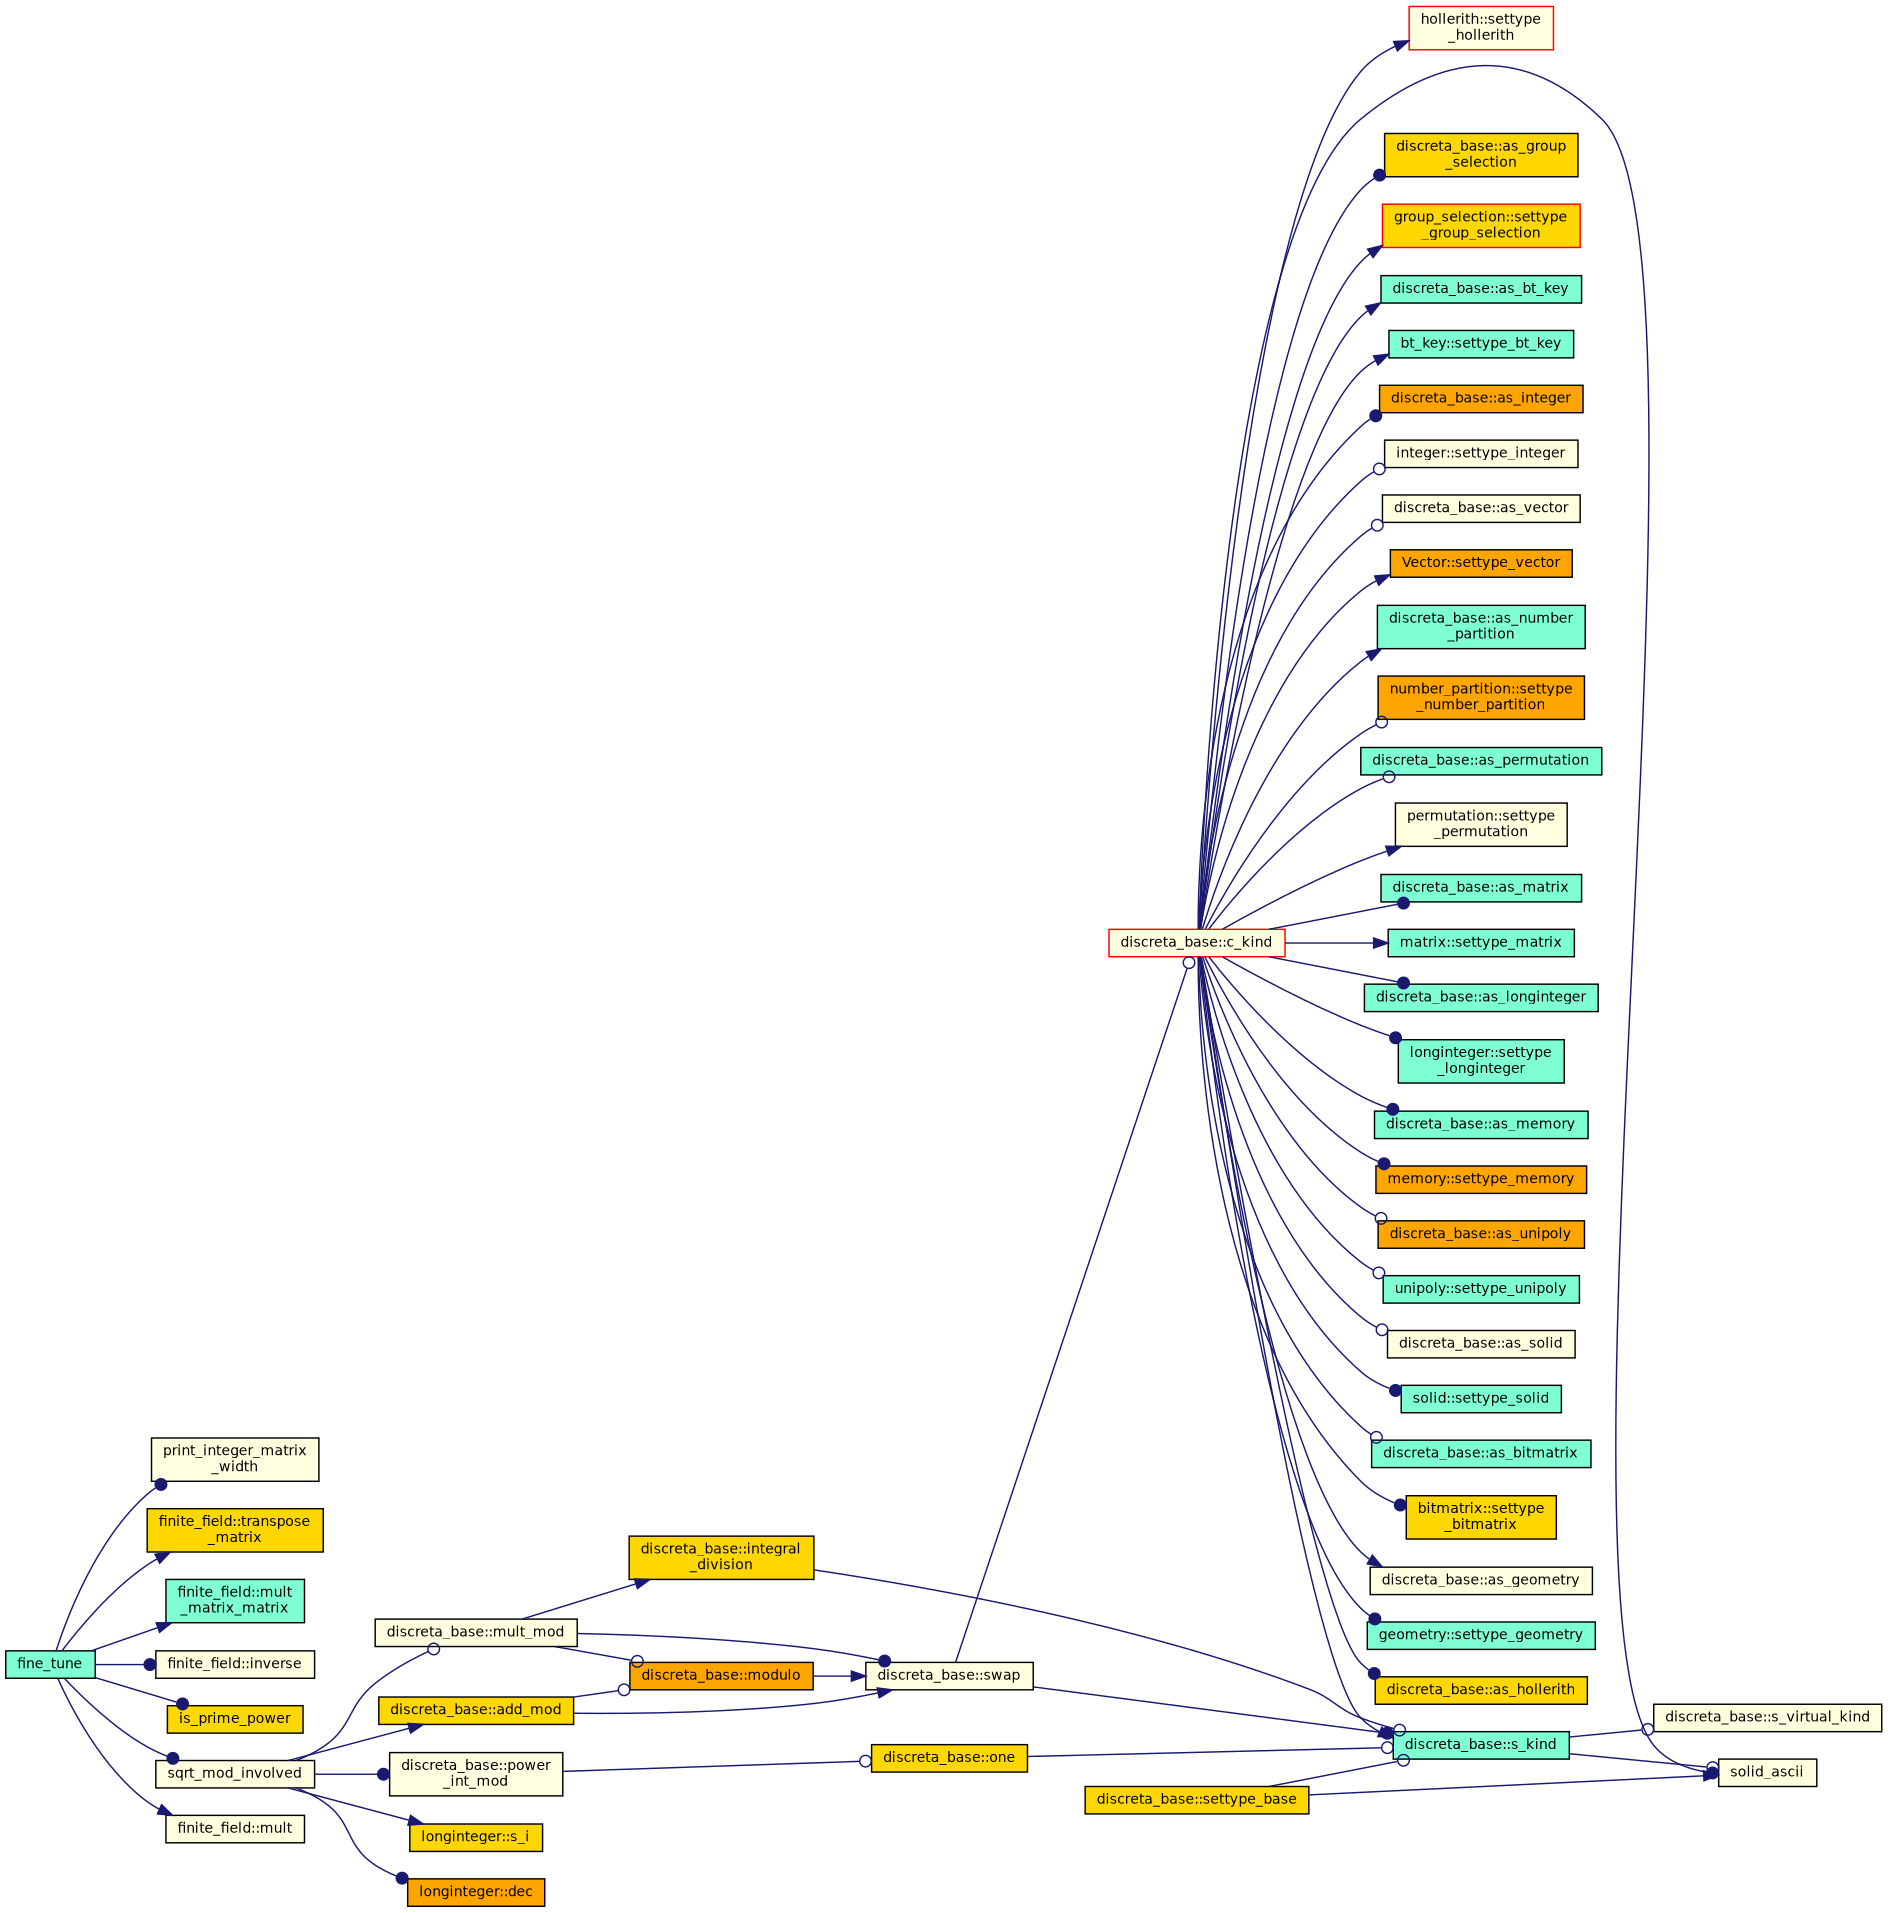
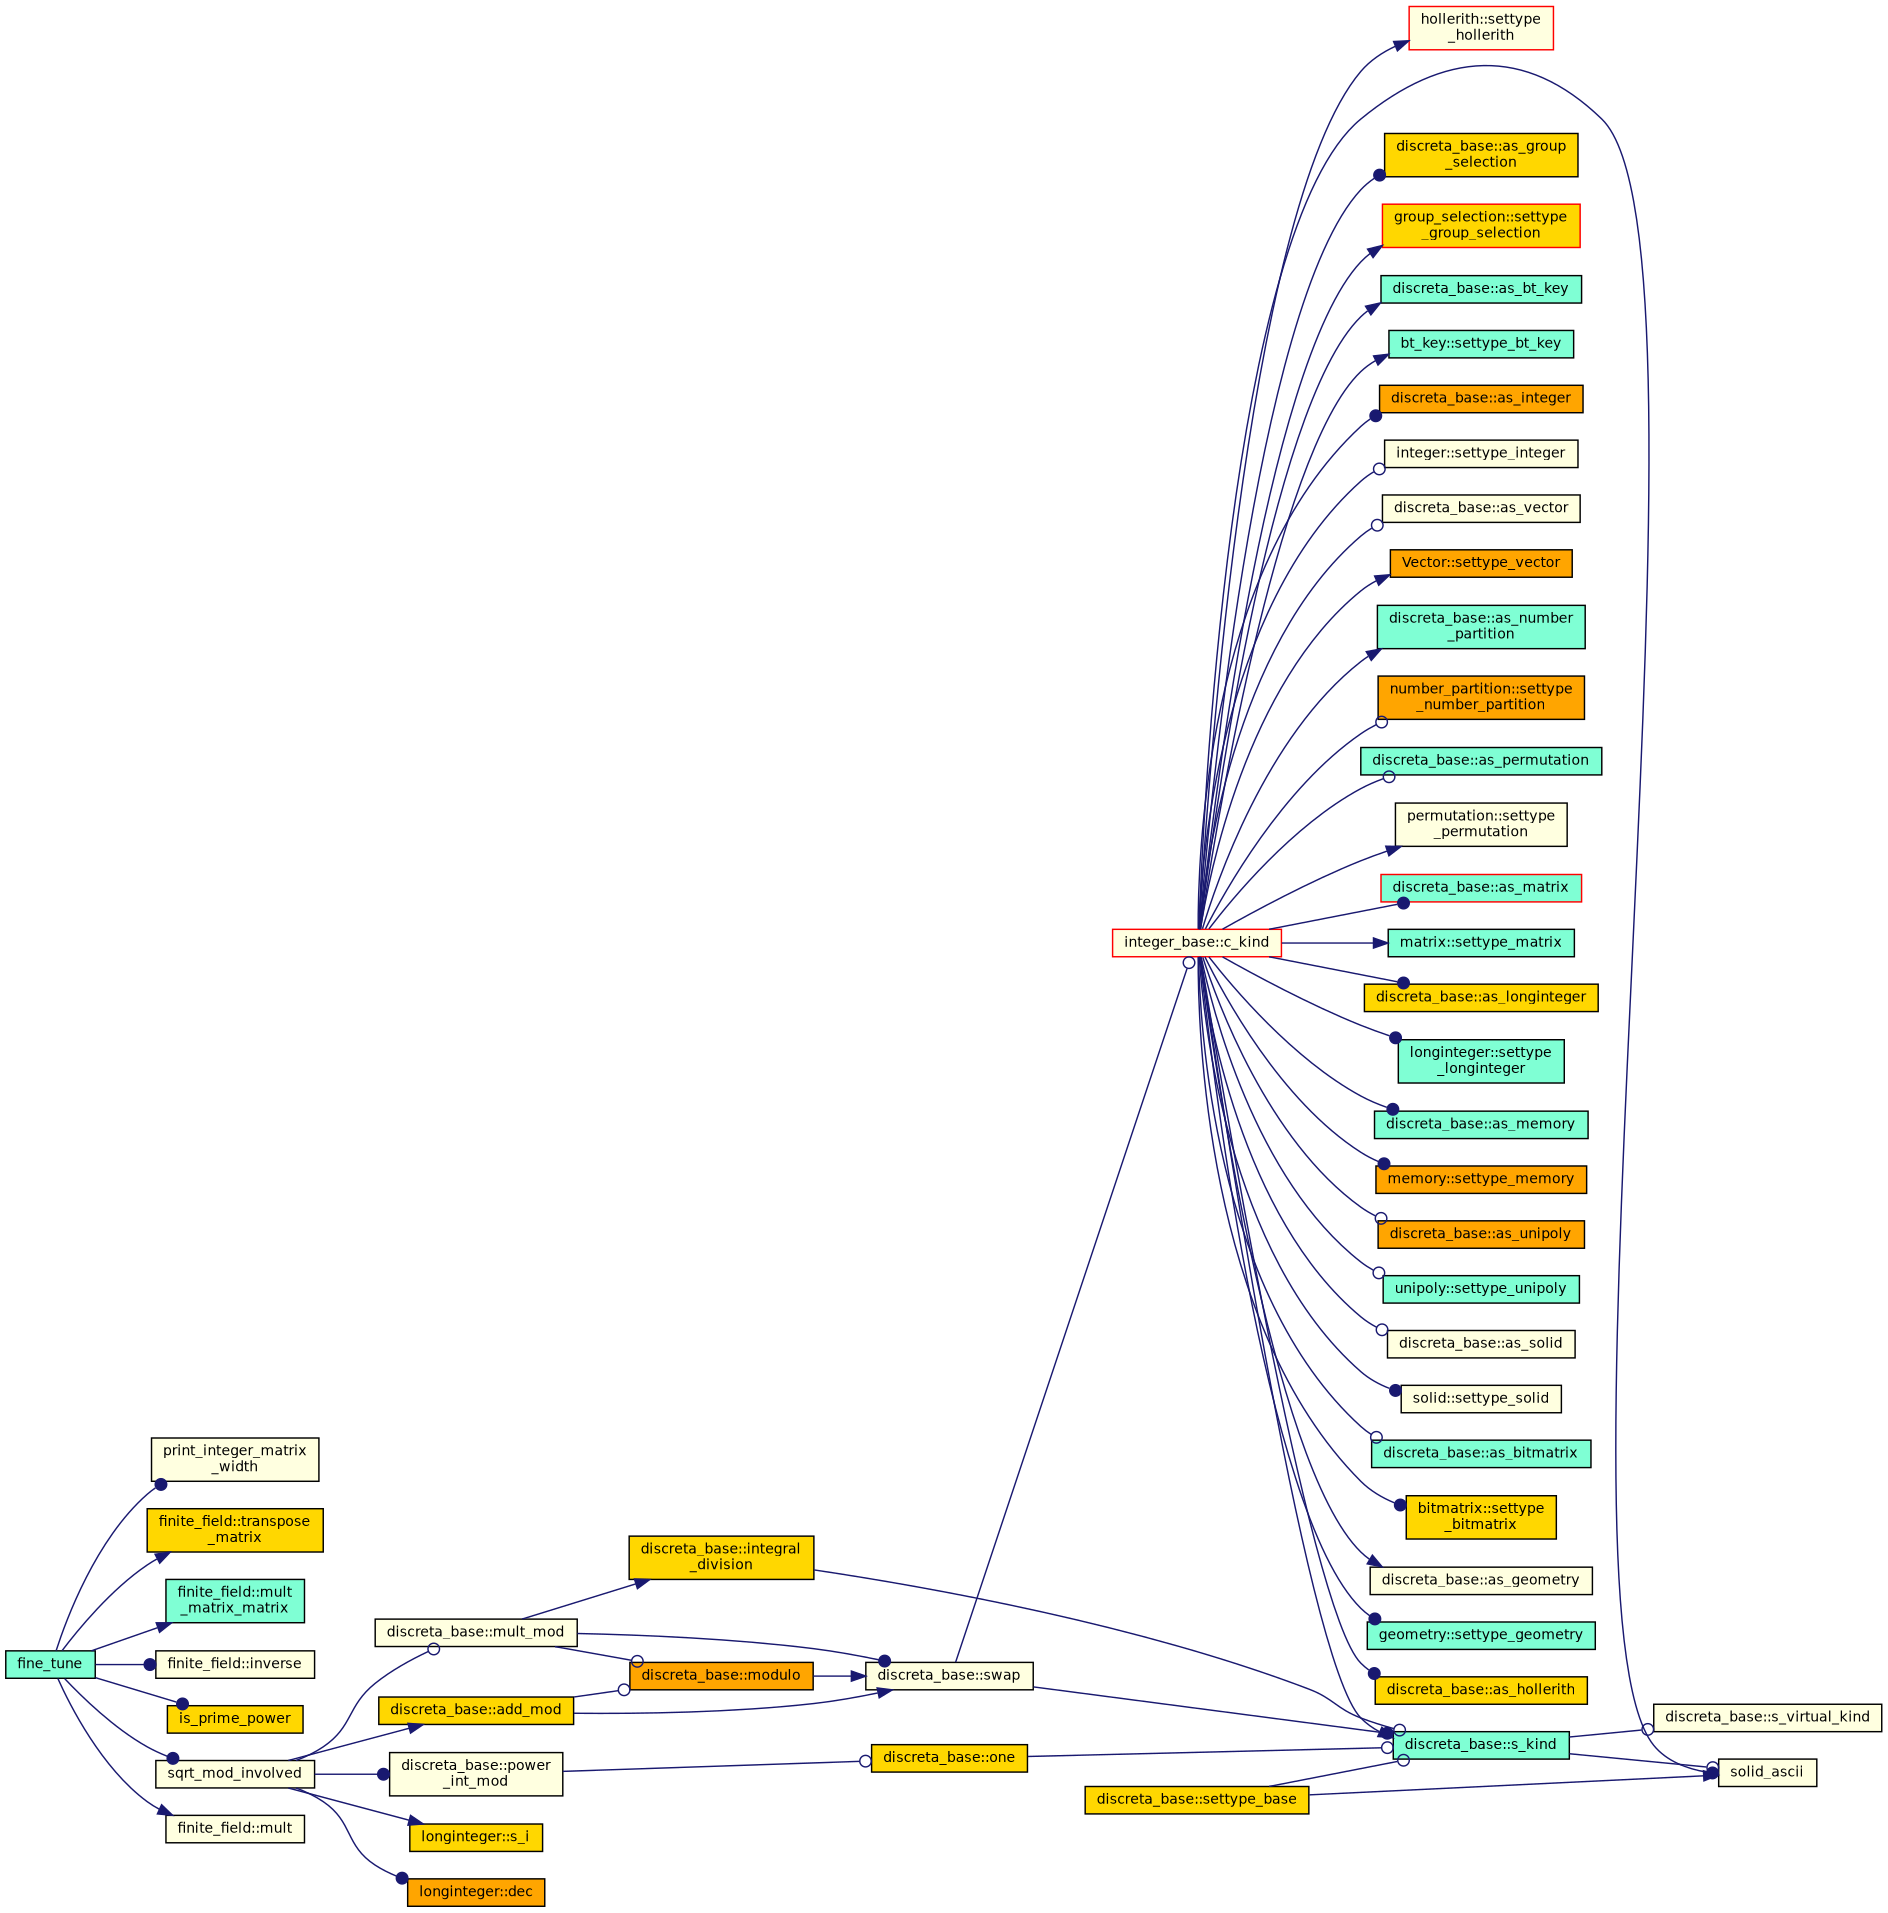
(1481, 888) -> (1481, 888)
(1197, 943) -> (1197, 943)
(1481, 998) -> (1481, 998)
(1481, 1399) -> (1481, 1399)
